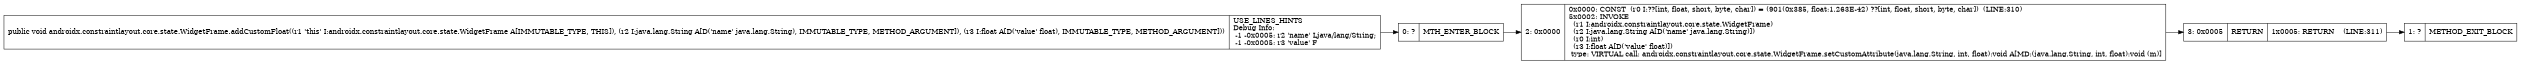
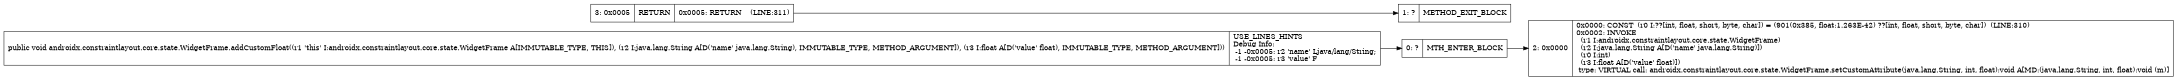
(1601, 17) -> (1609, 33)
(2172, 32) -> none
(2327, 32) -> (734, 13)
